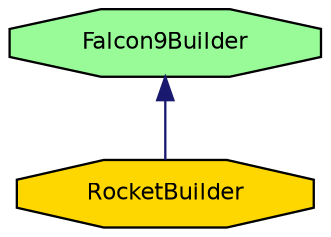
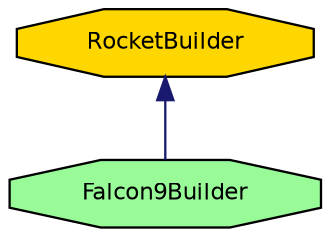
(165, 130) -> (165, 130)
